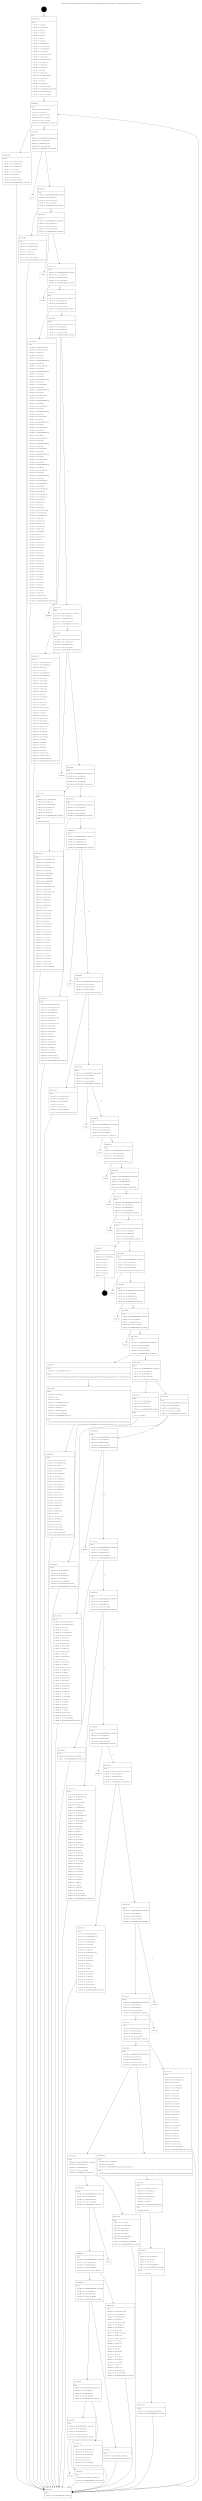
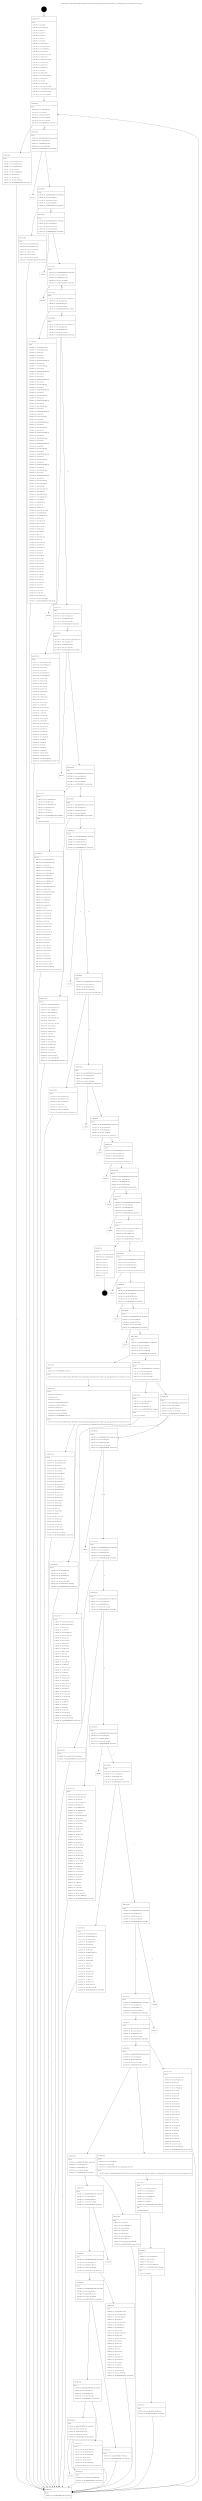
(60, 287) -> (61, 288)
